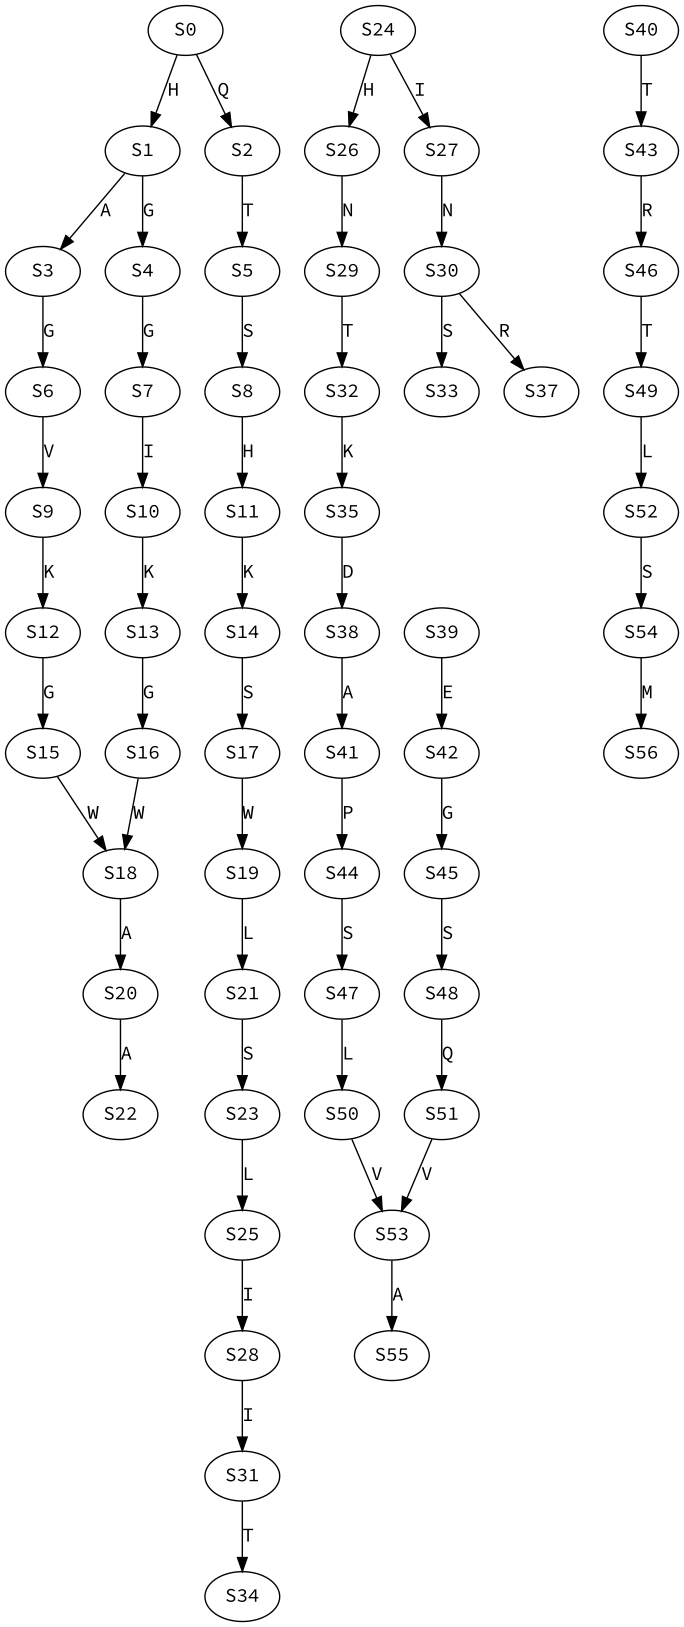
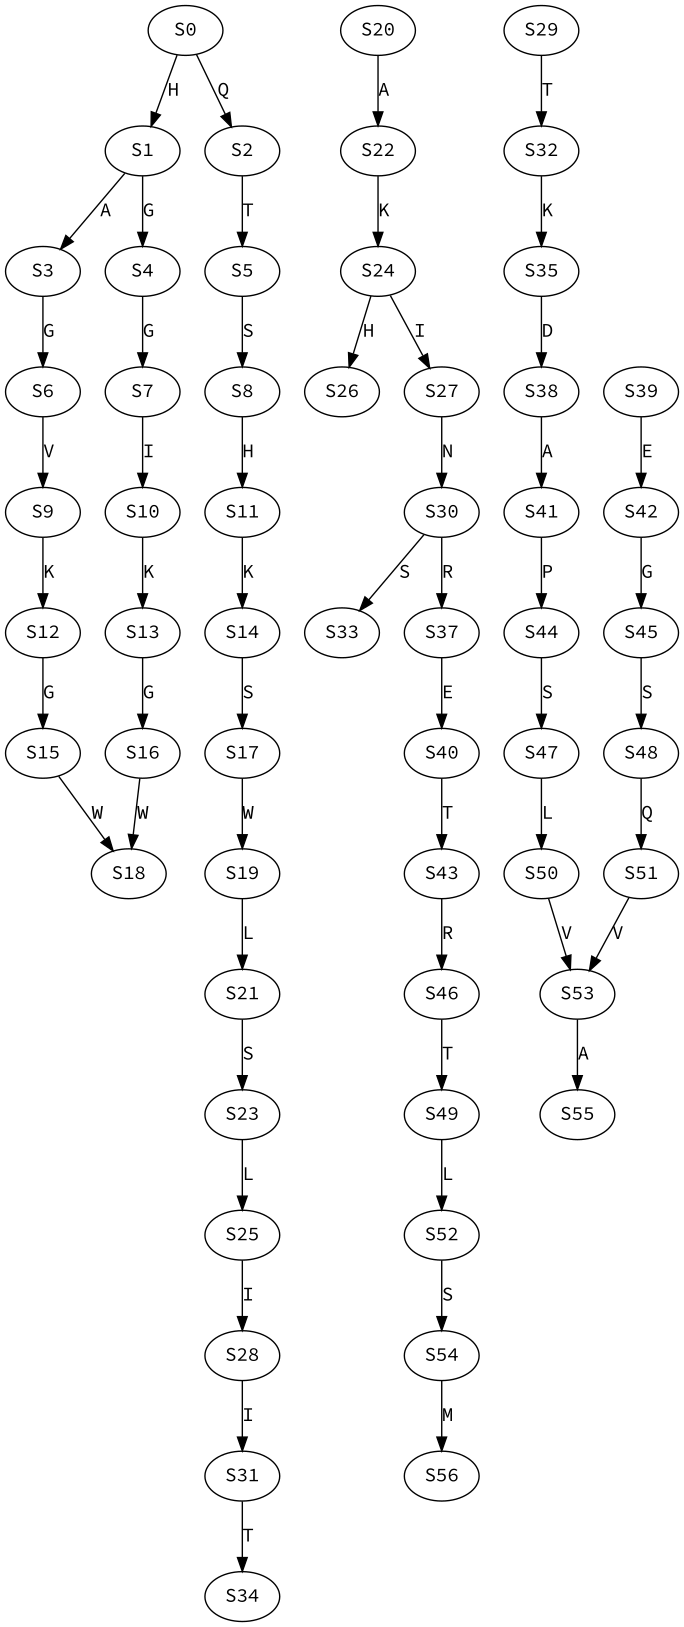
(342, 204) -> none
none -> (378, 204)
none -> (442, 686)
(120, 927) -> none
